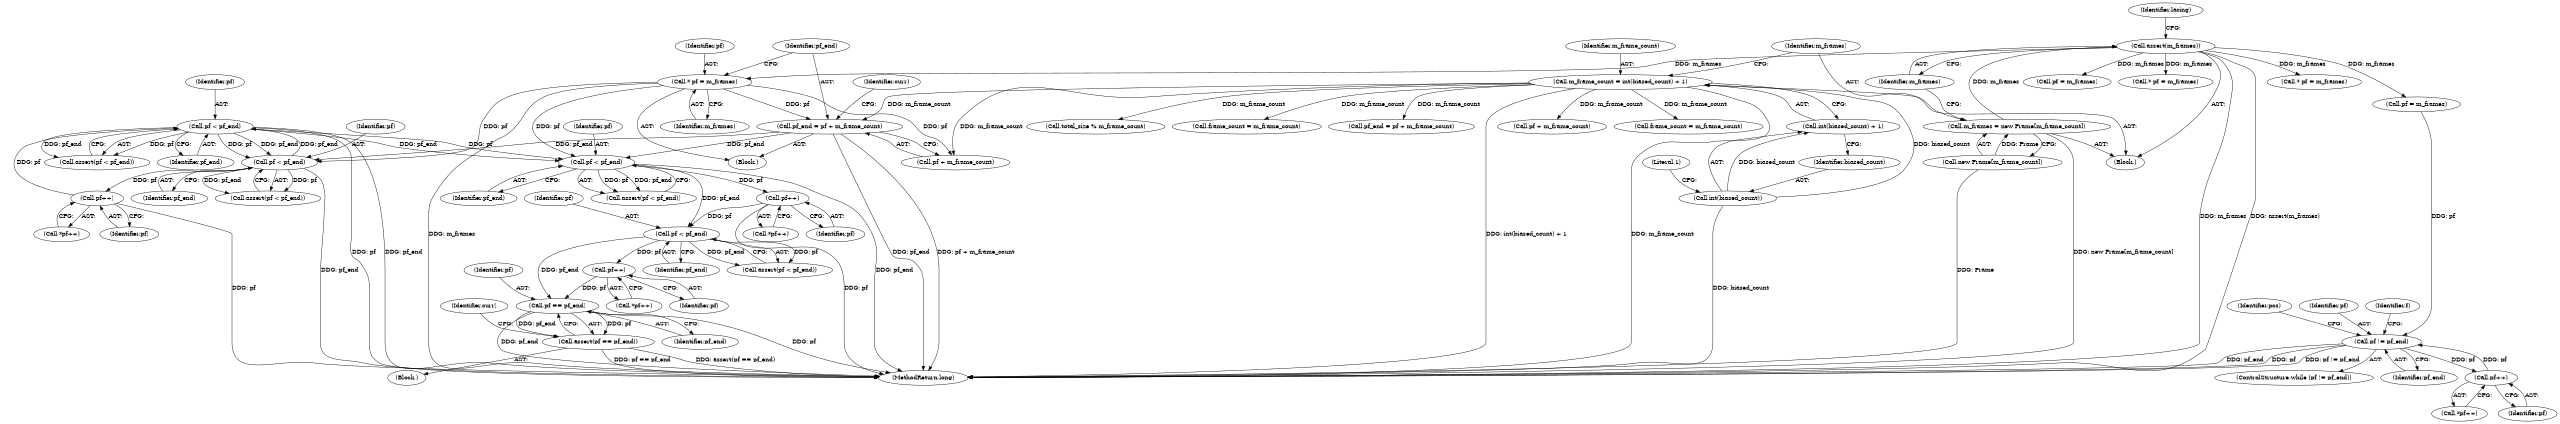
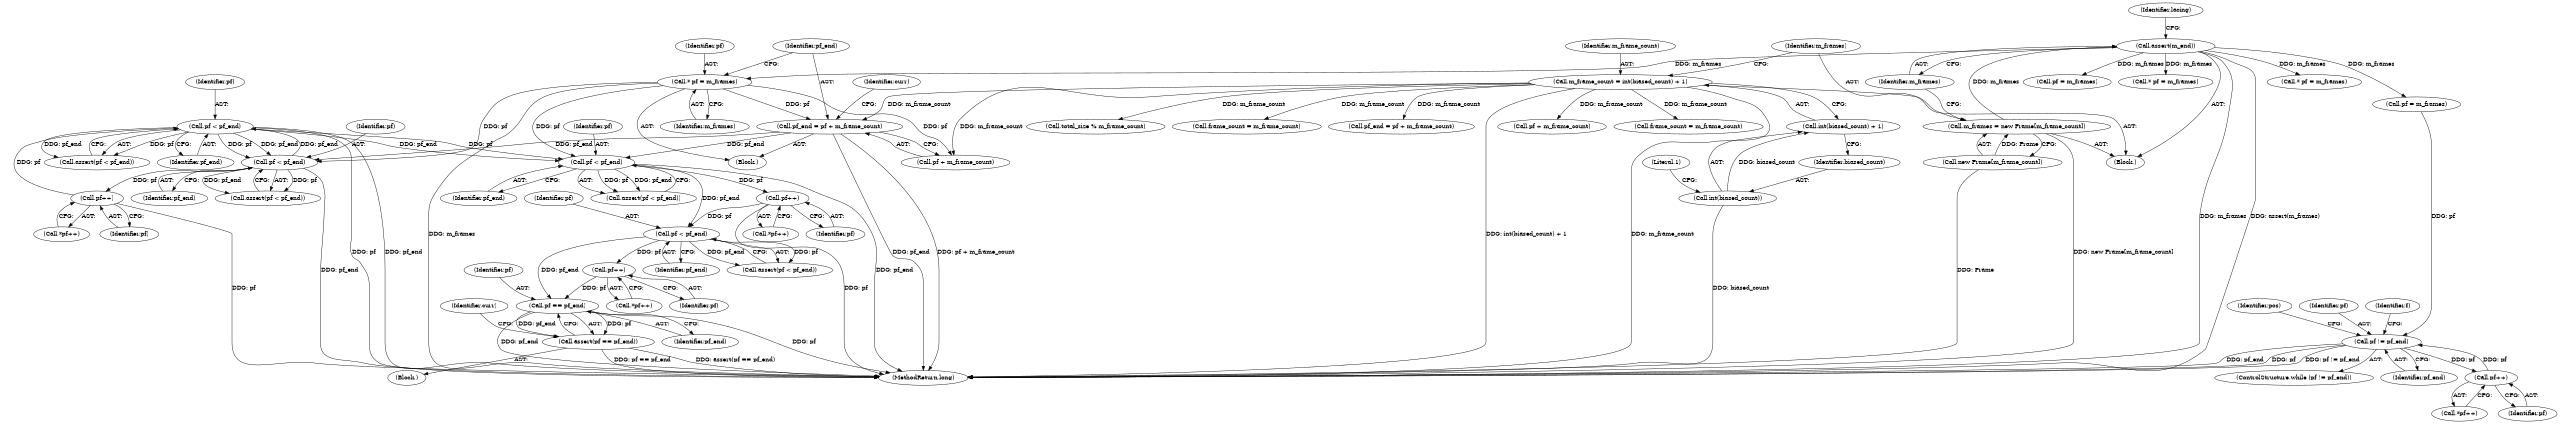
(2166, 46) -> (2166, 46)
(1900, 114) -> none
